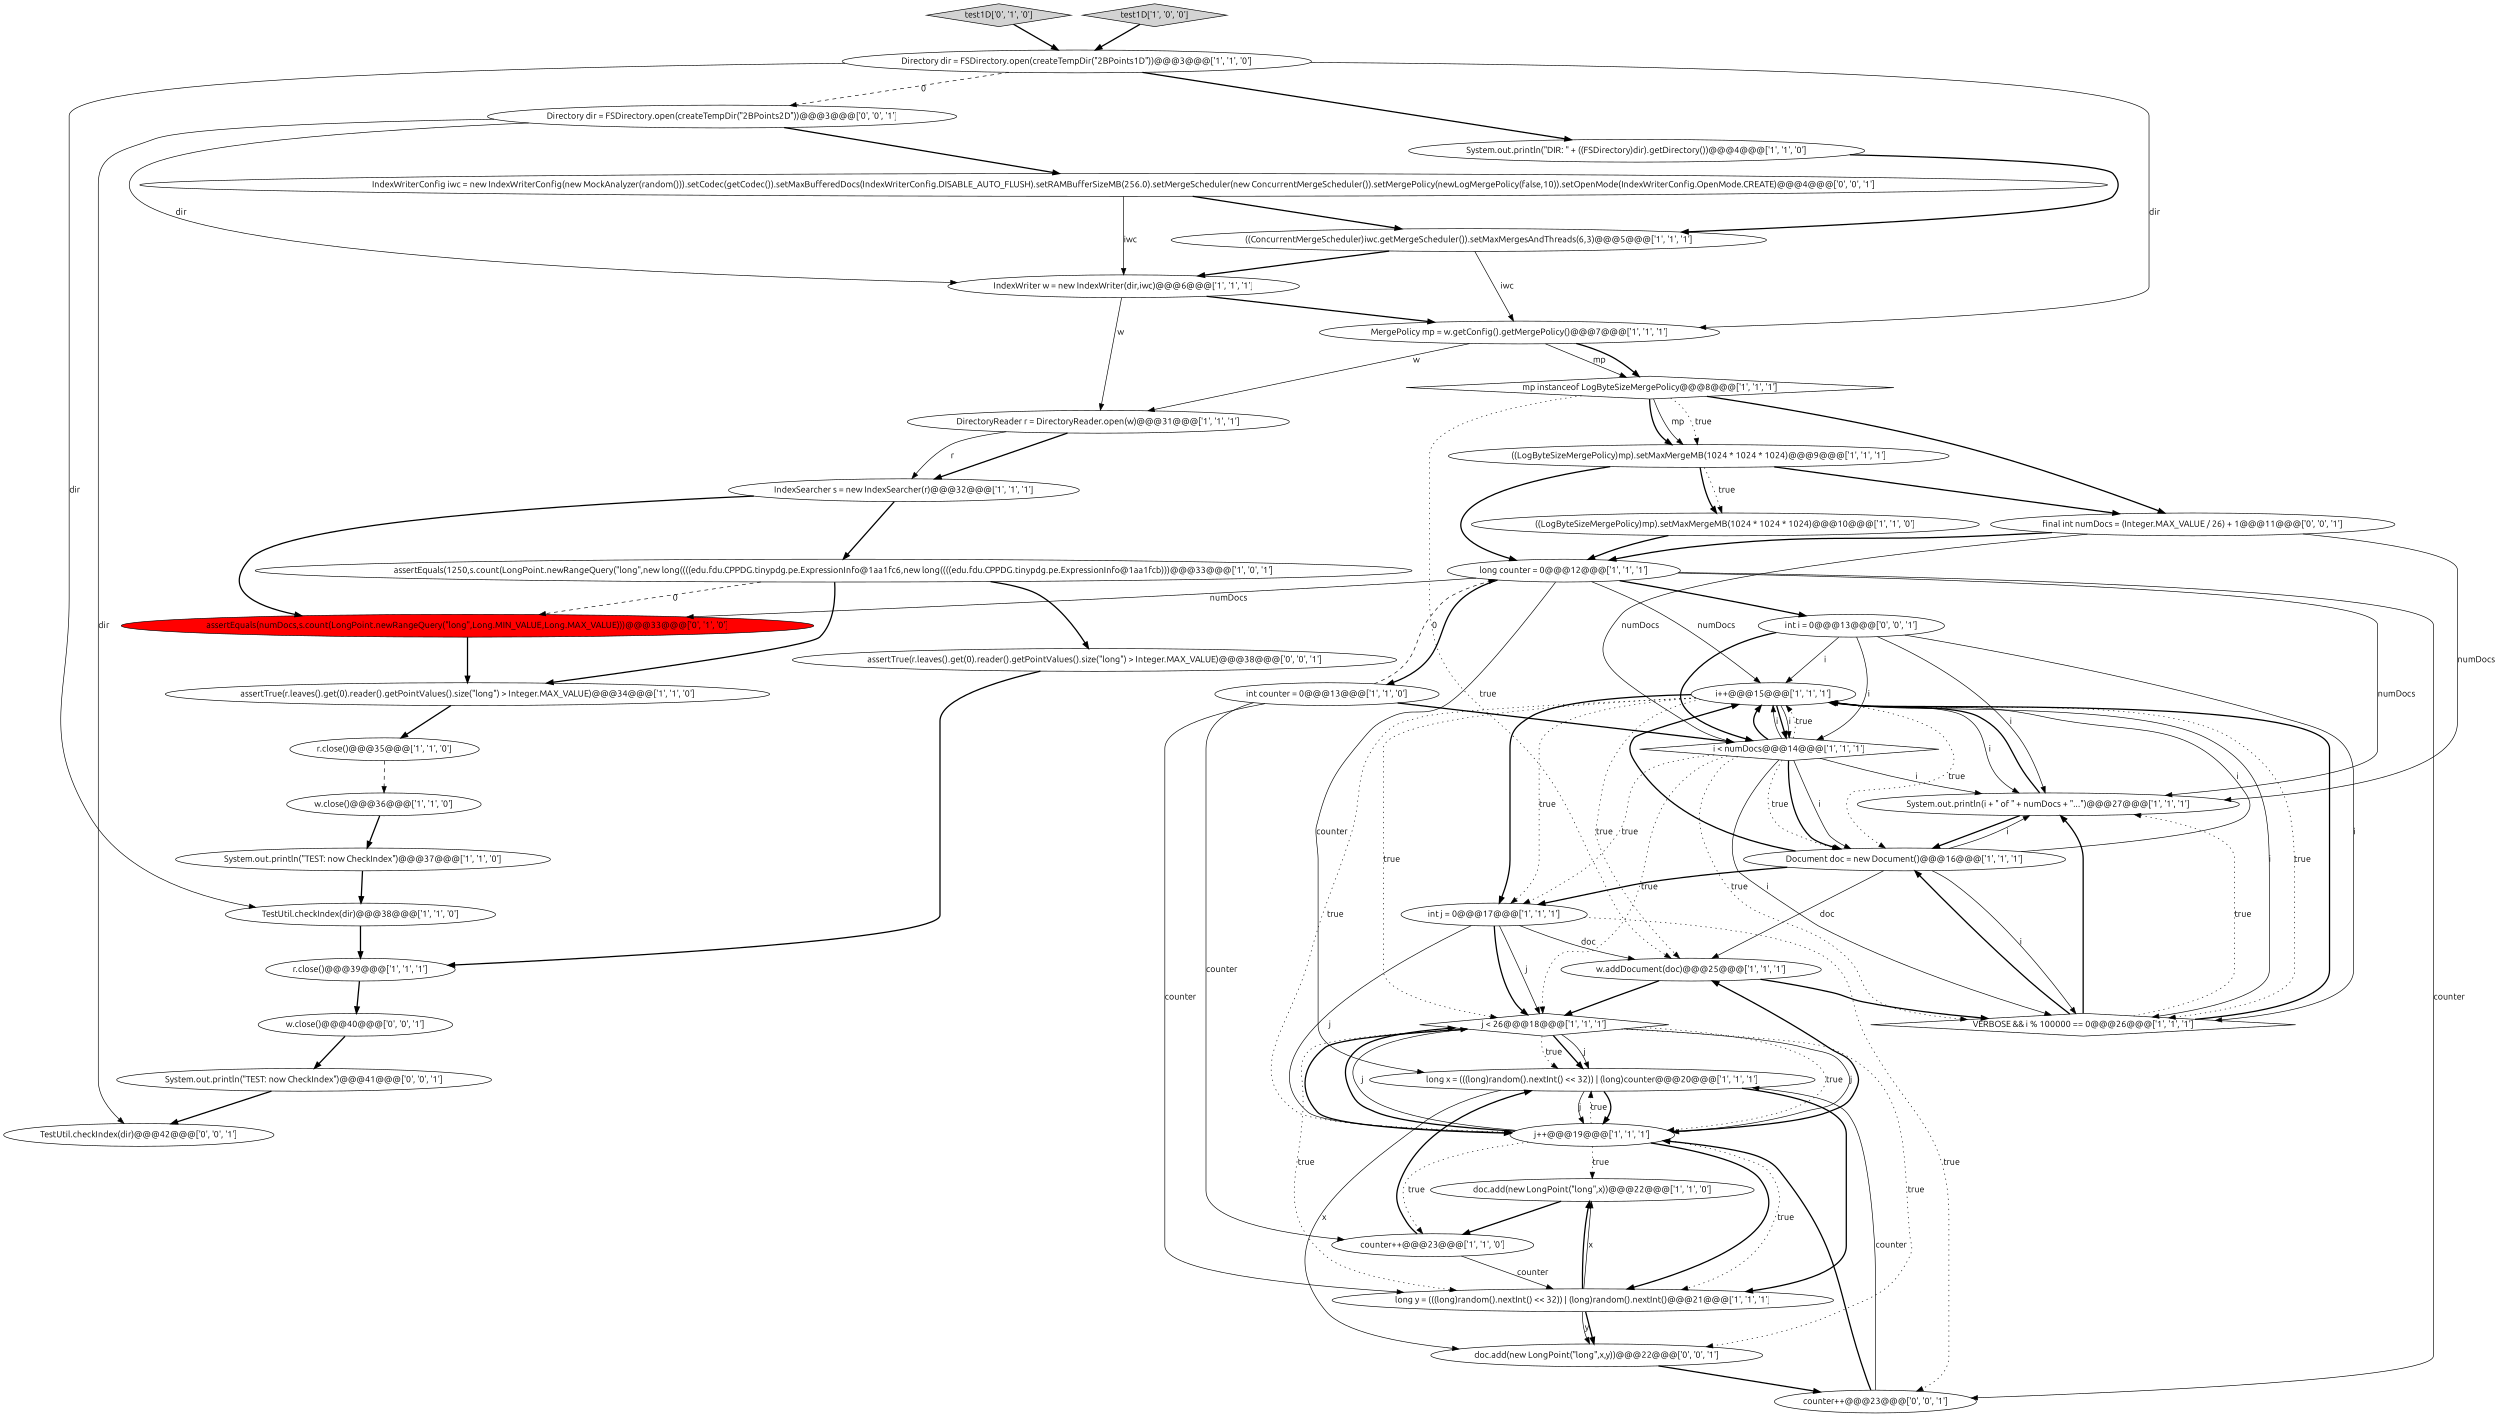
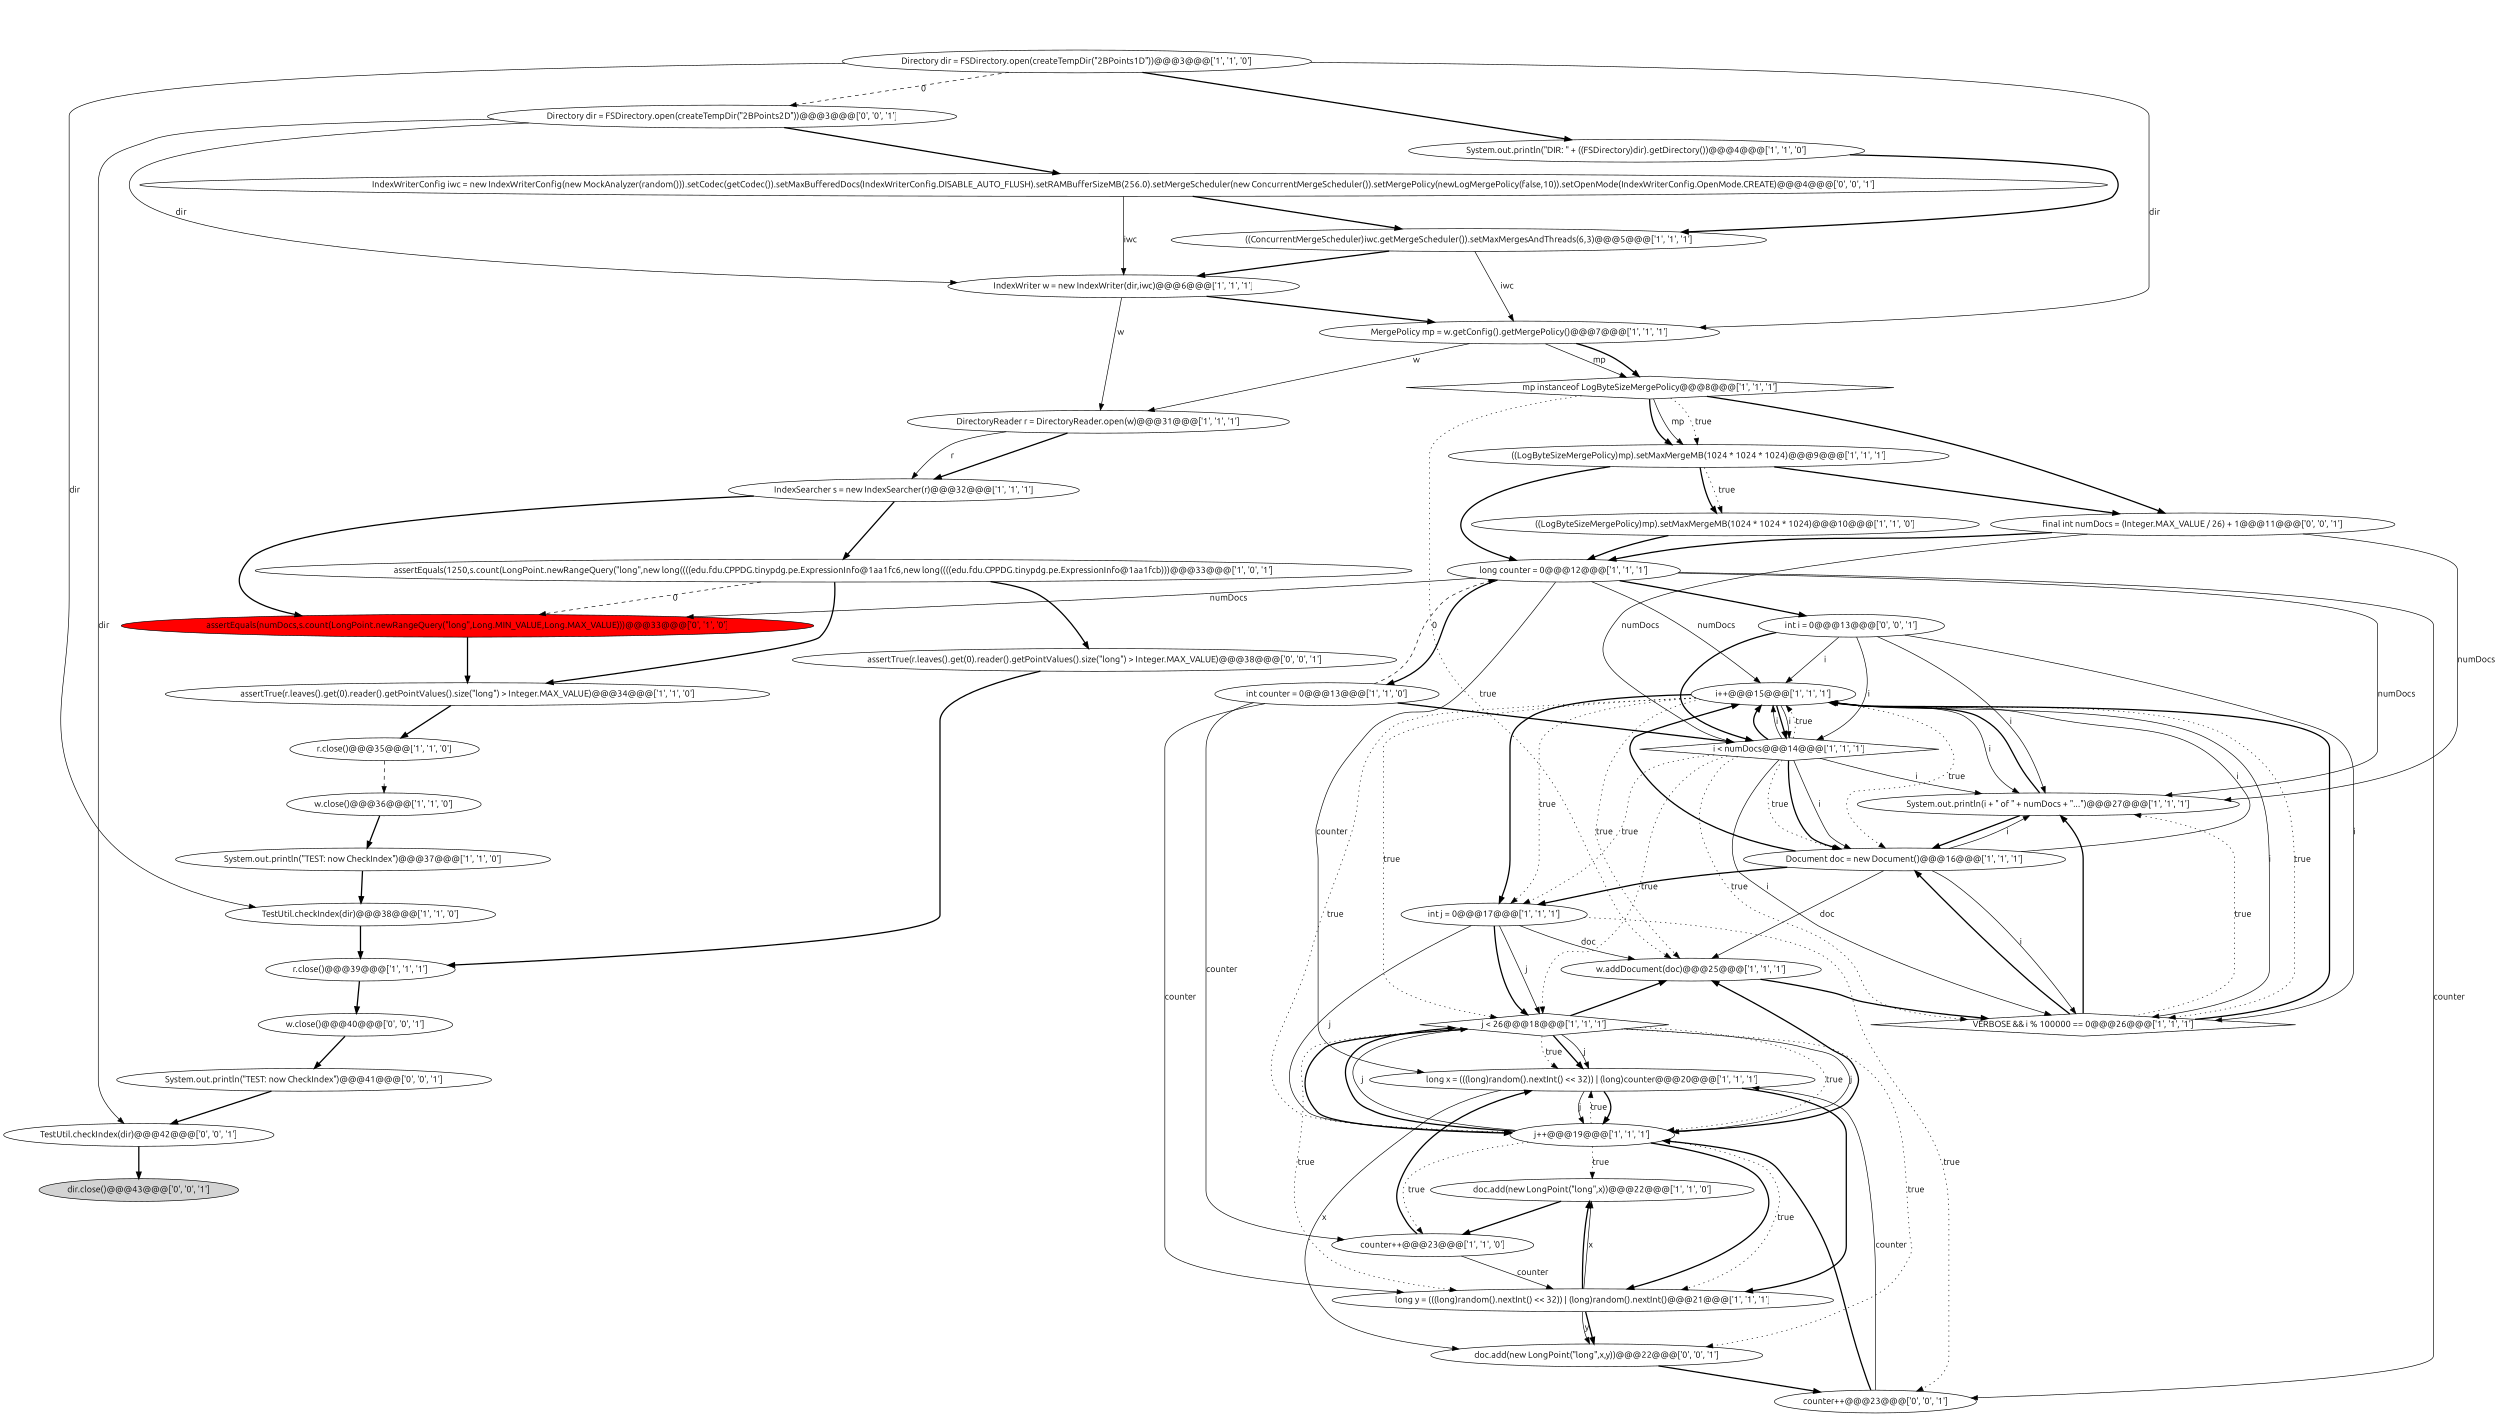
(999, 15) -> none
(1155, 15) -> none
(1615, 997) -> (1615, 1000)
none -> (139, 1190)
